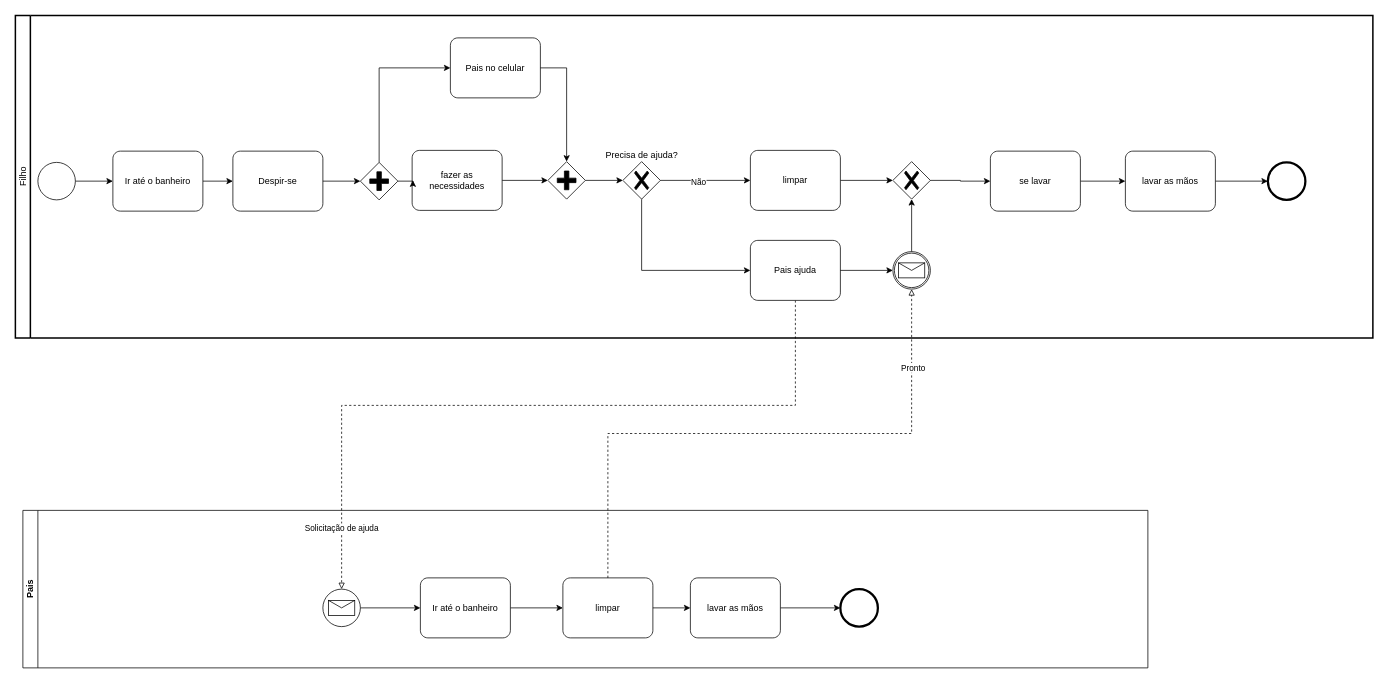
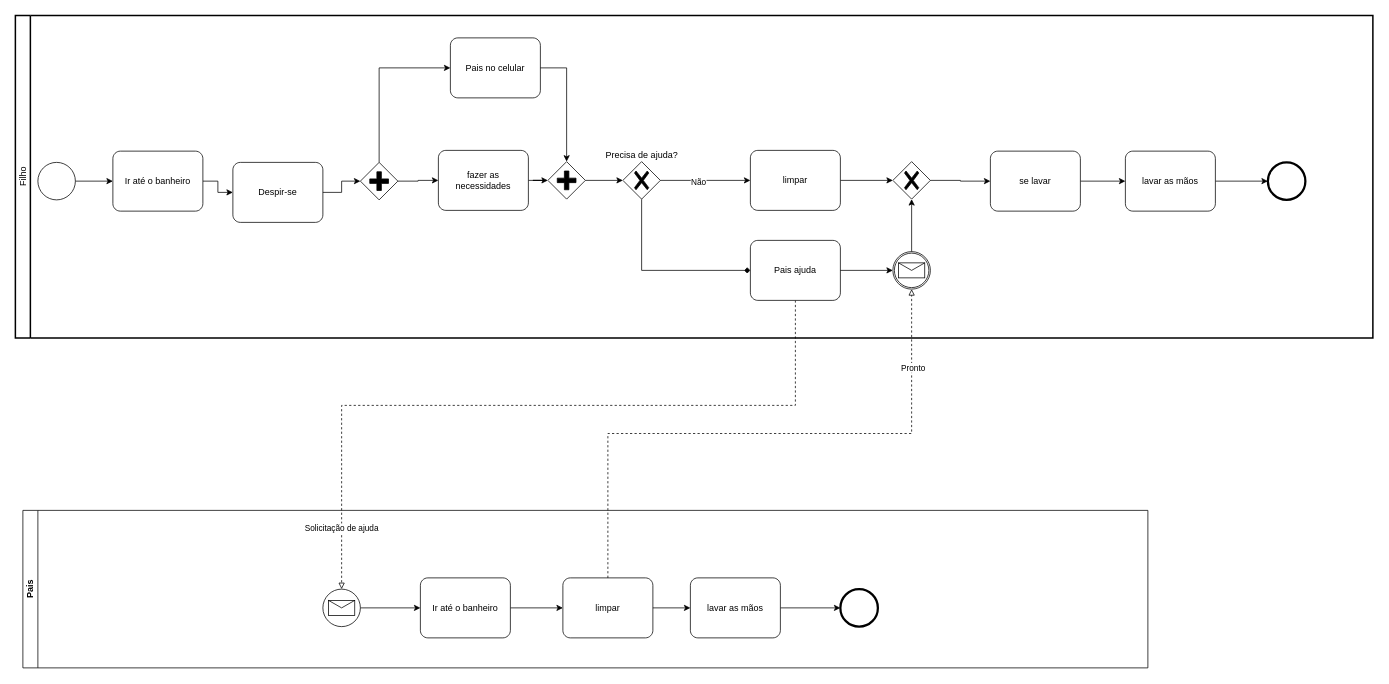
(457, 180) -> (483, 180)
(278, 181) -> (278, 192)
(744, 270) -> (743, 270)
